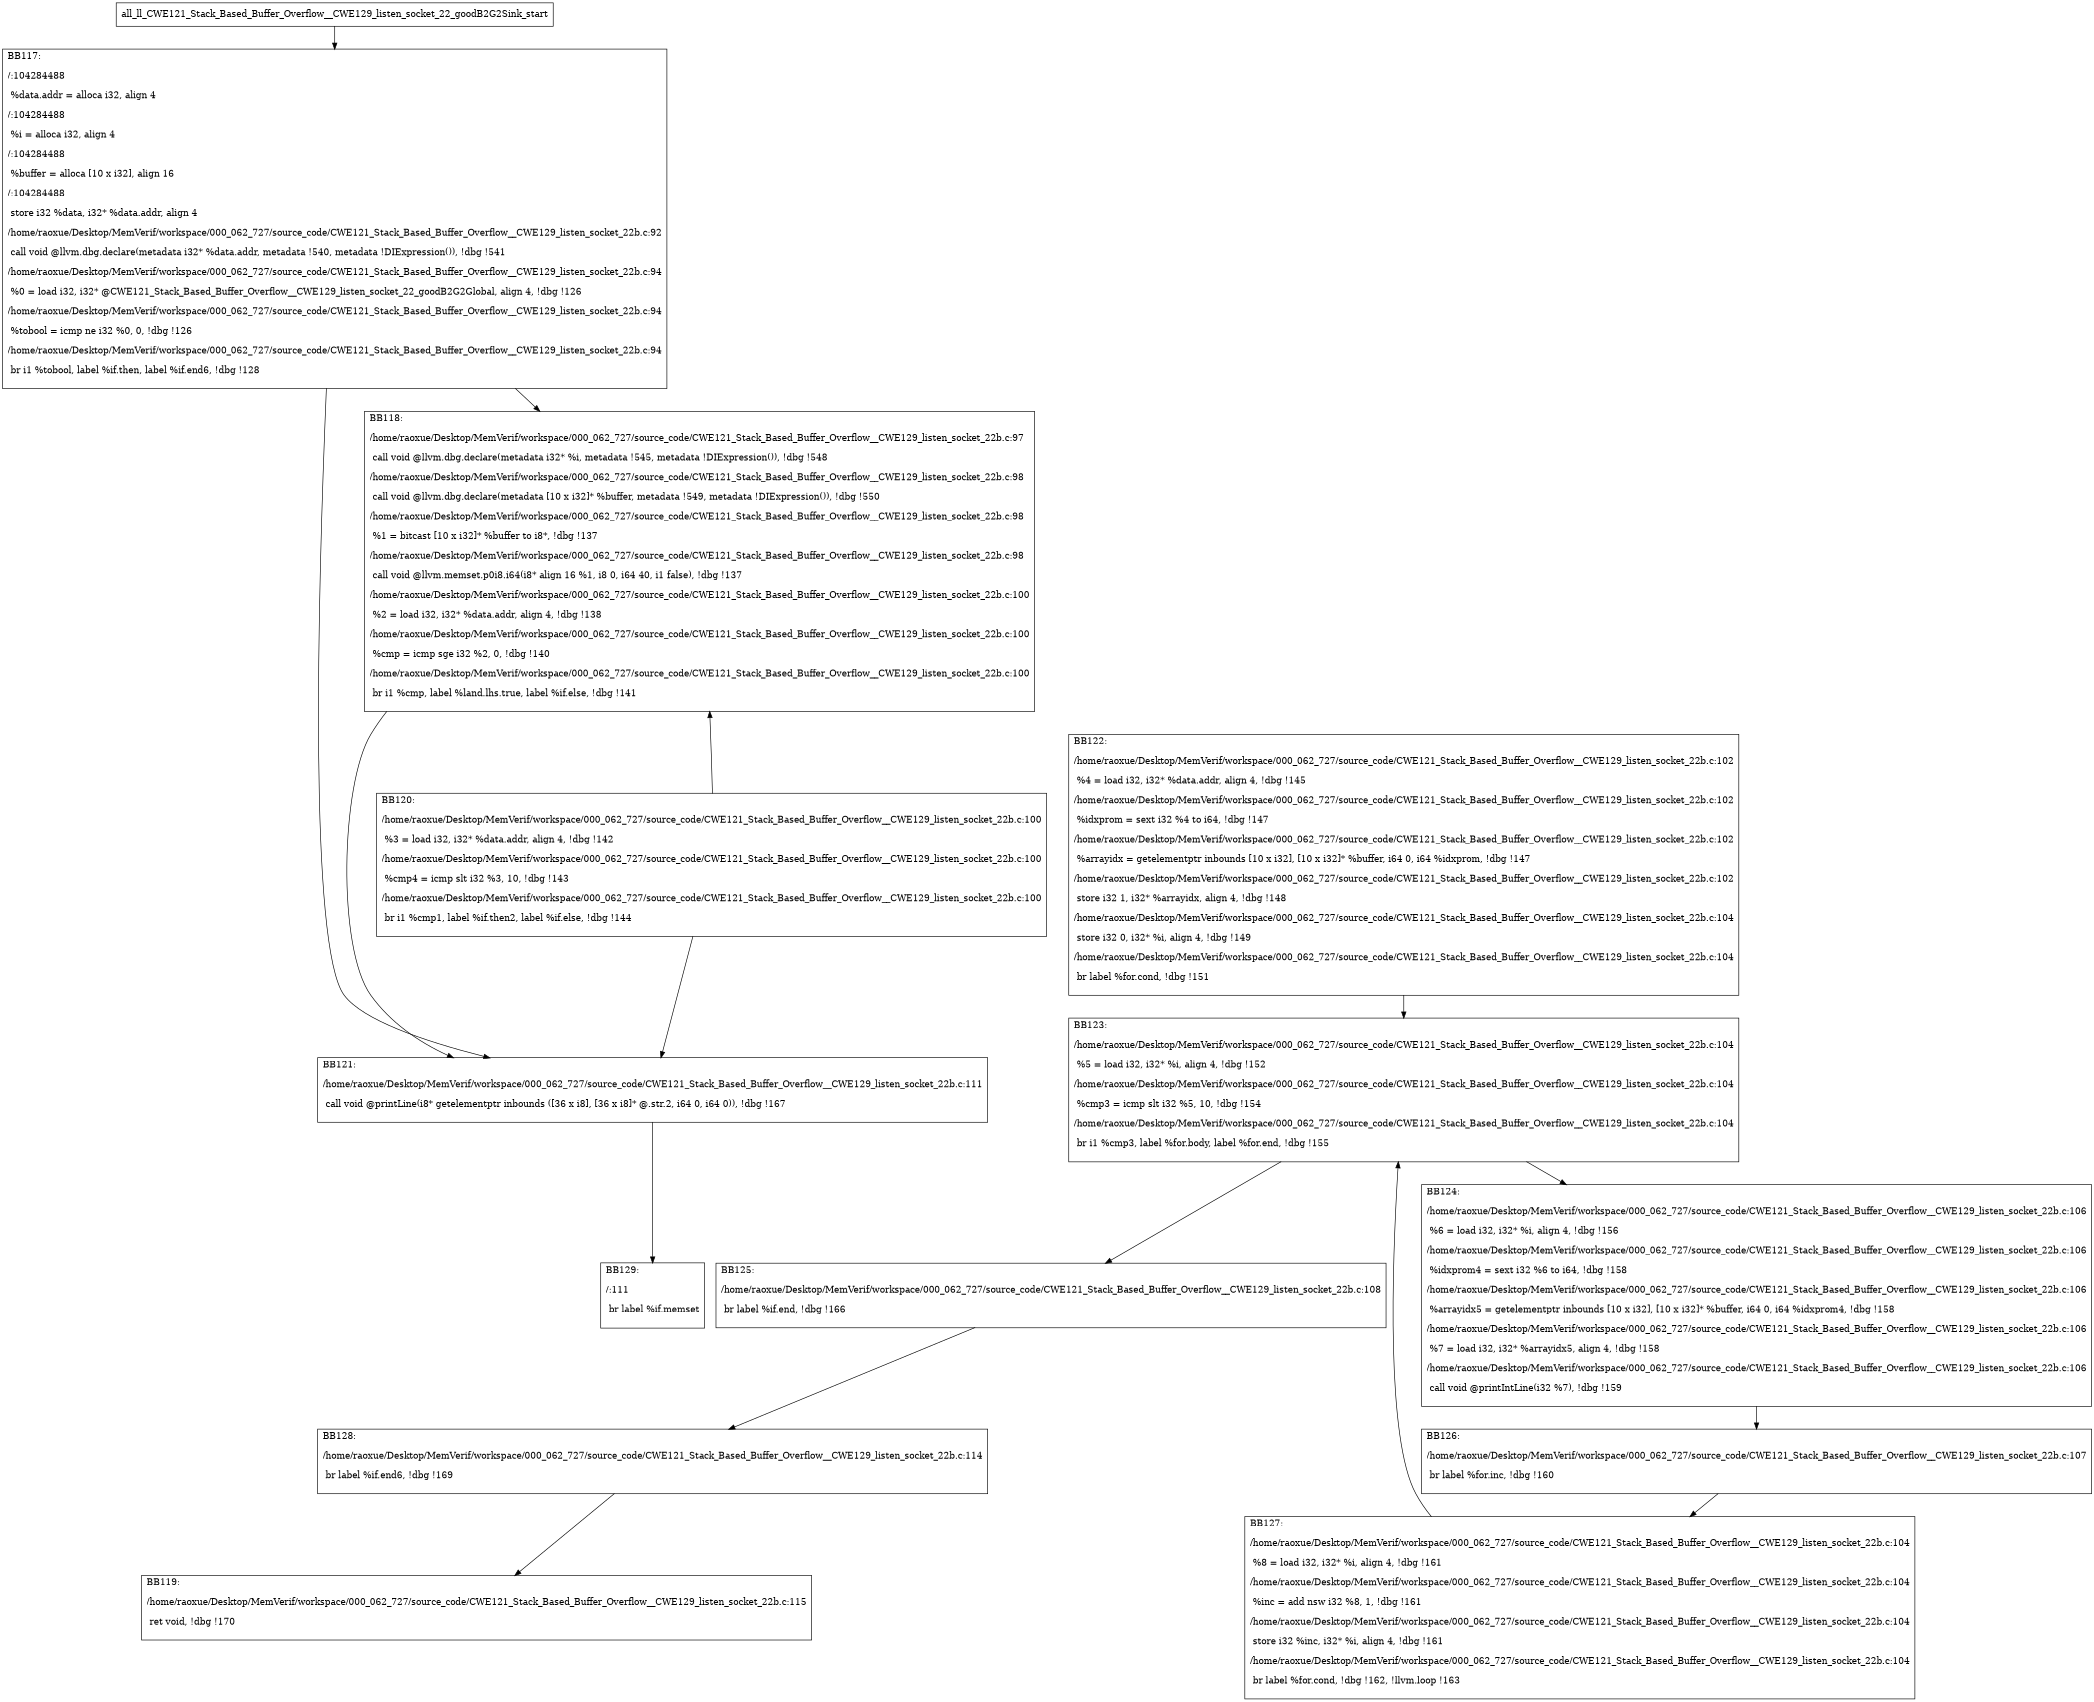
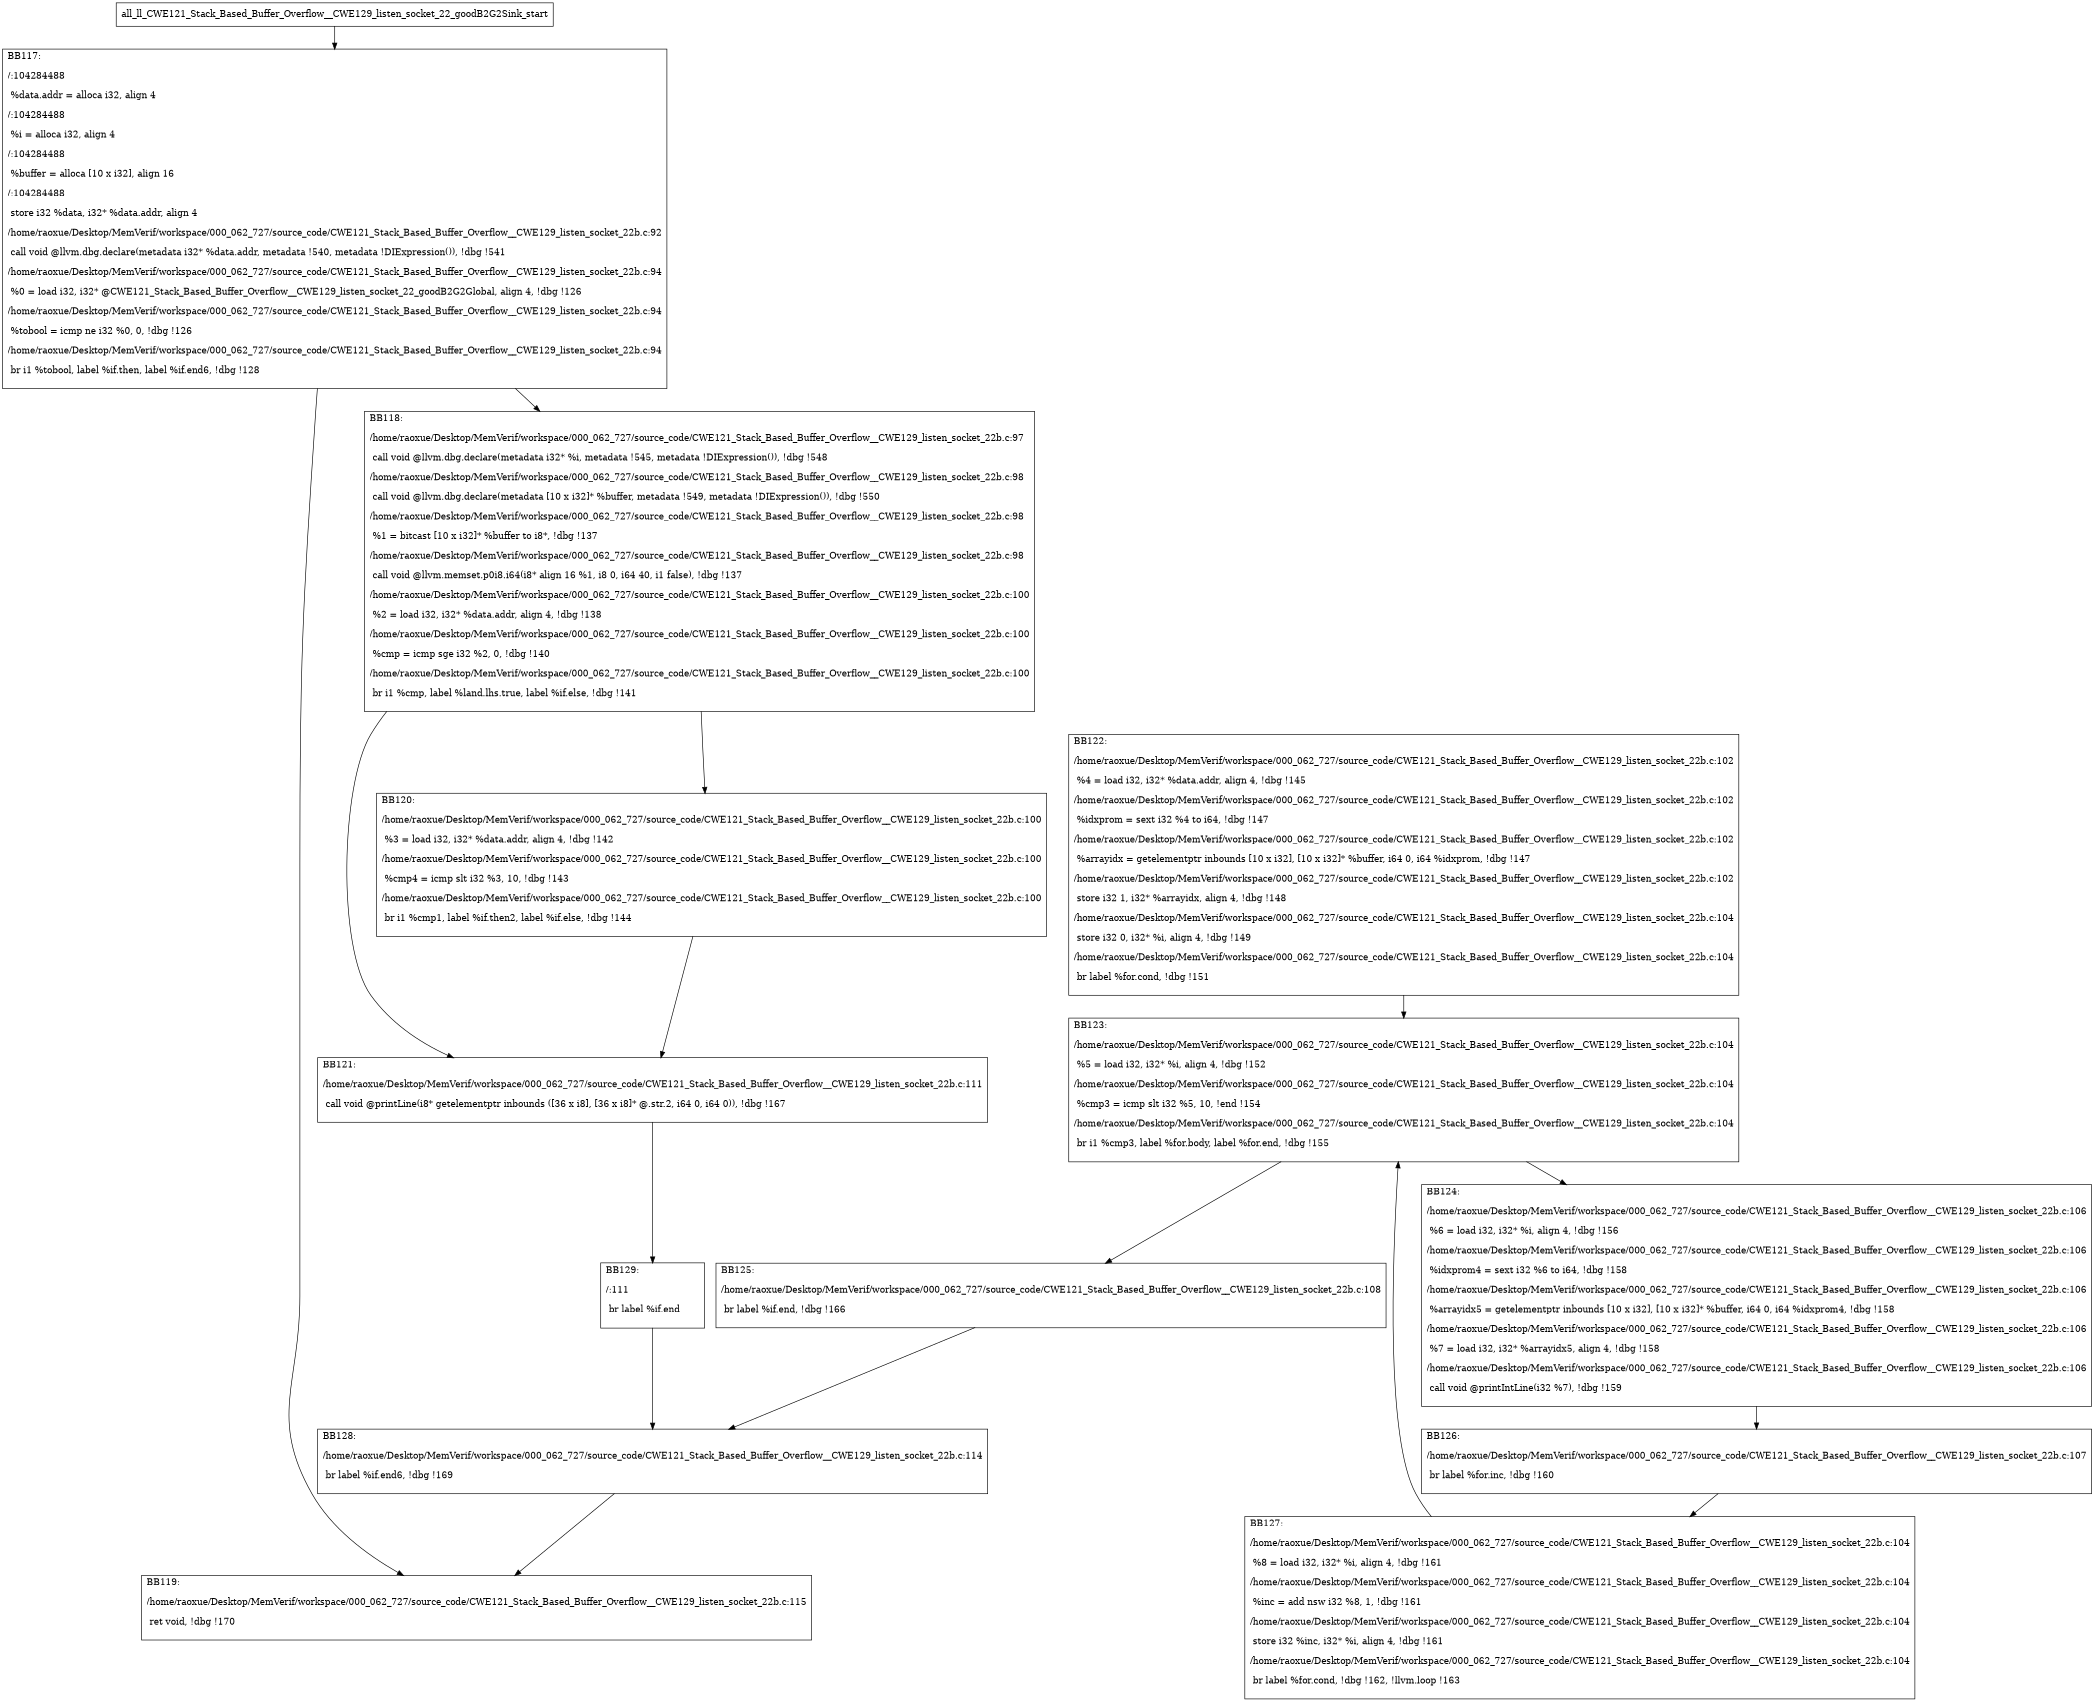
(711, 756) -> (703, 749)
(319, 770) -> (300, 1002)
(1168, 1104) -> (1167, 1104)
(653, 1310) -> (643, 1310)
none -> (653, 1375)
